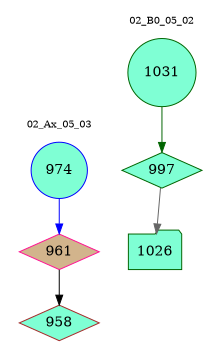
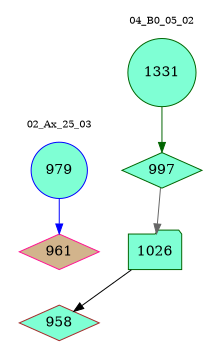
(162, 21) -> (162, 21)
(162, 73) -> (162, 73)
(59, 125) -> (59, 125)
(59, 170) -> (59, 170)
(59, 283) -> (113, 283)
